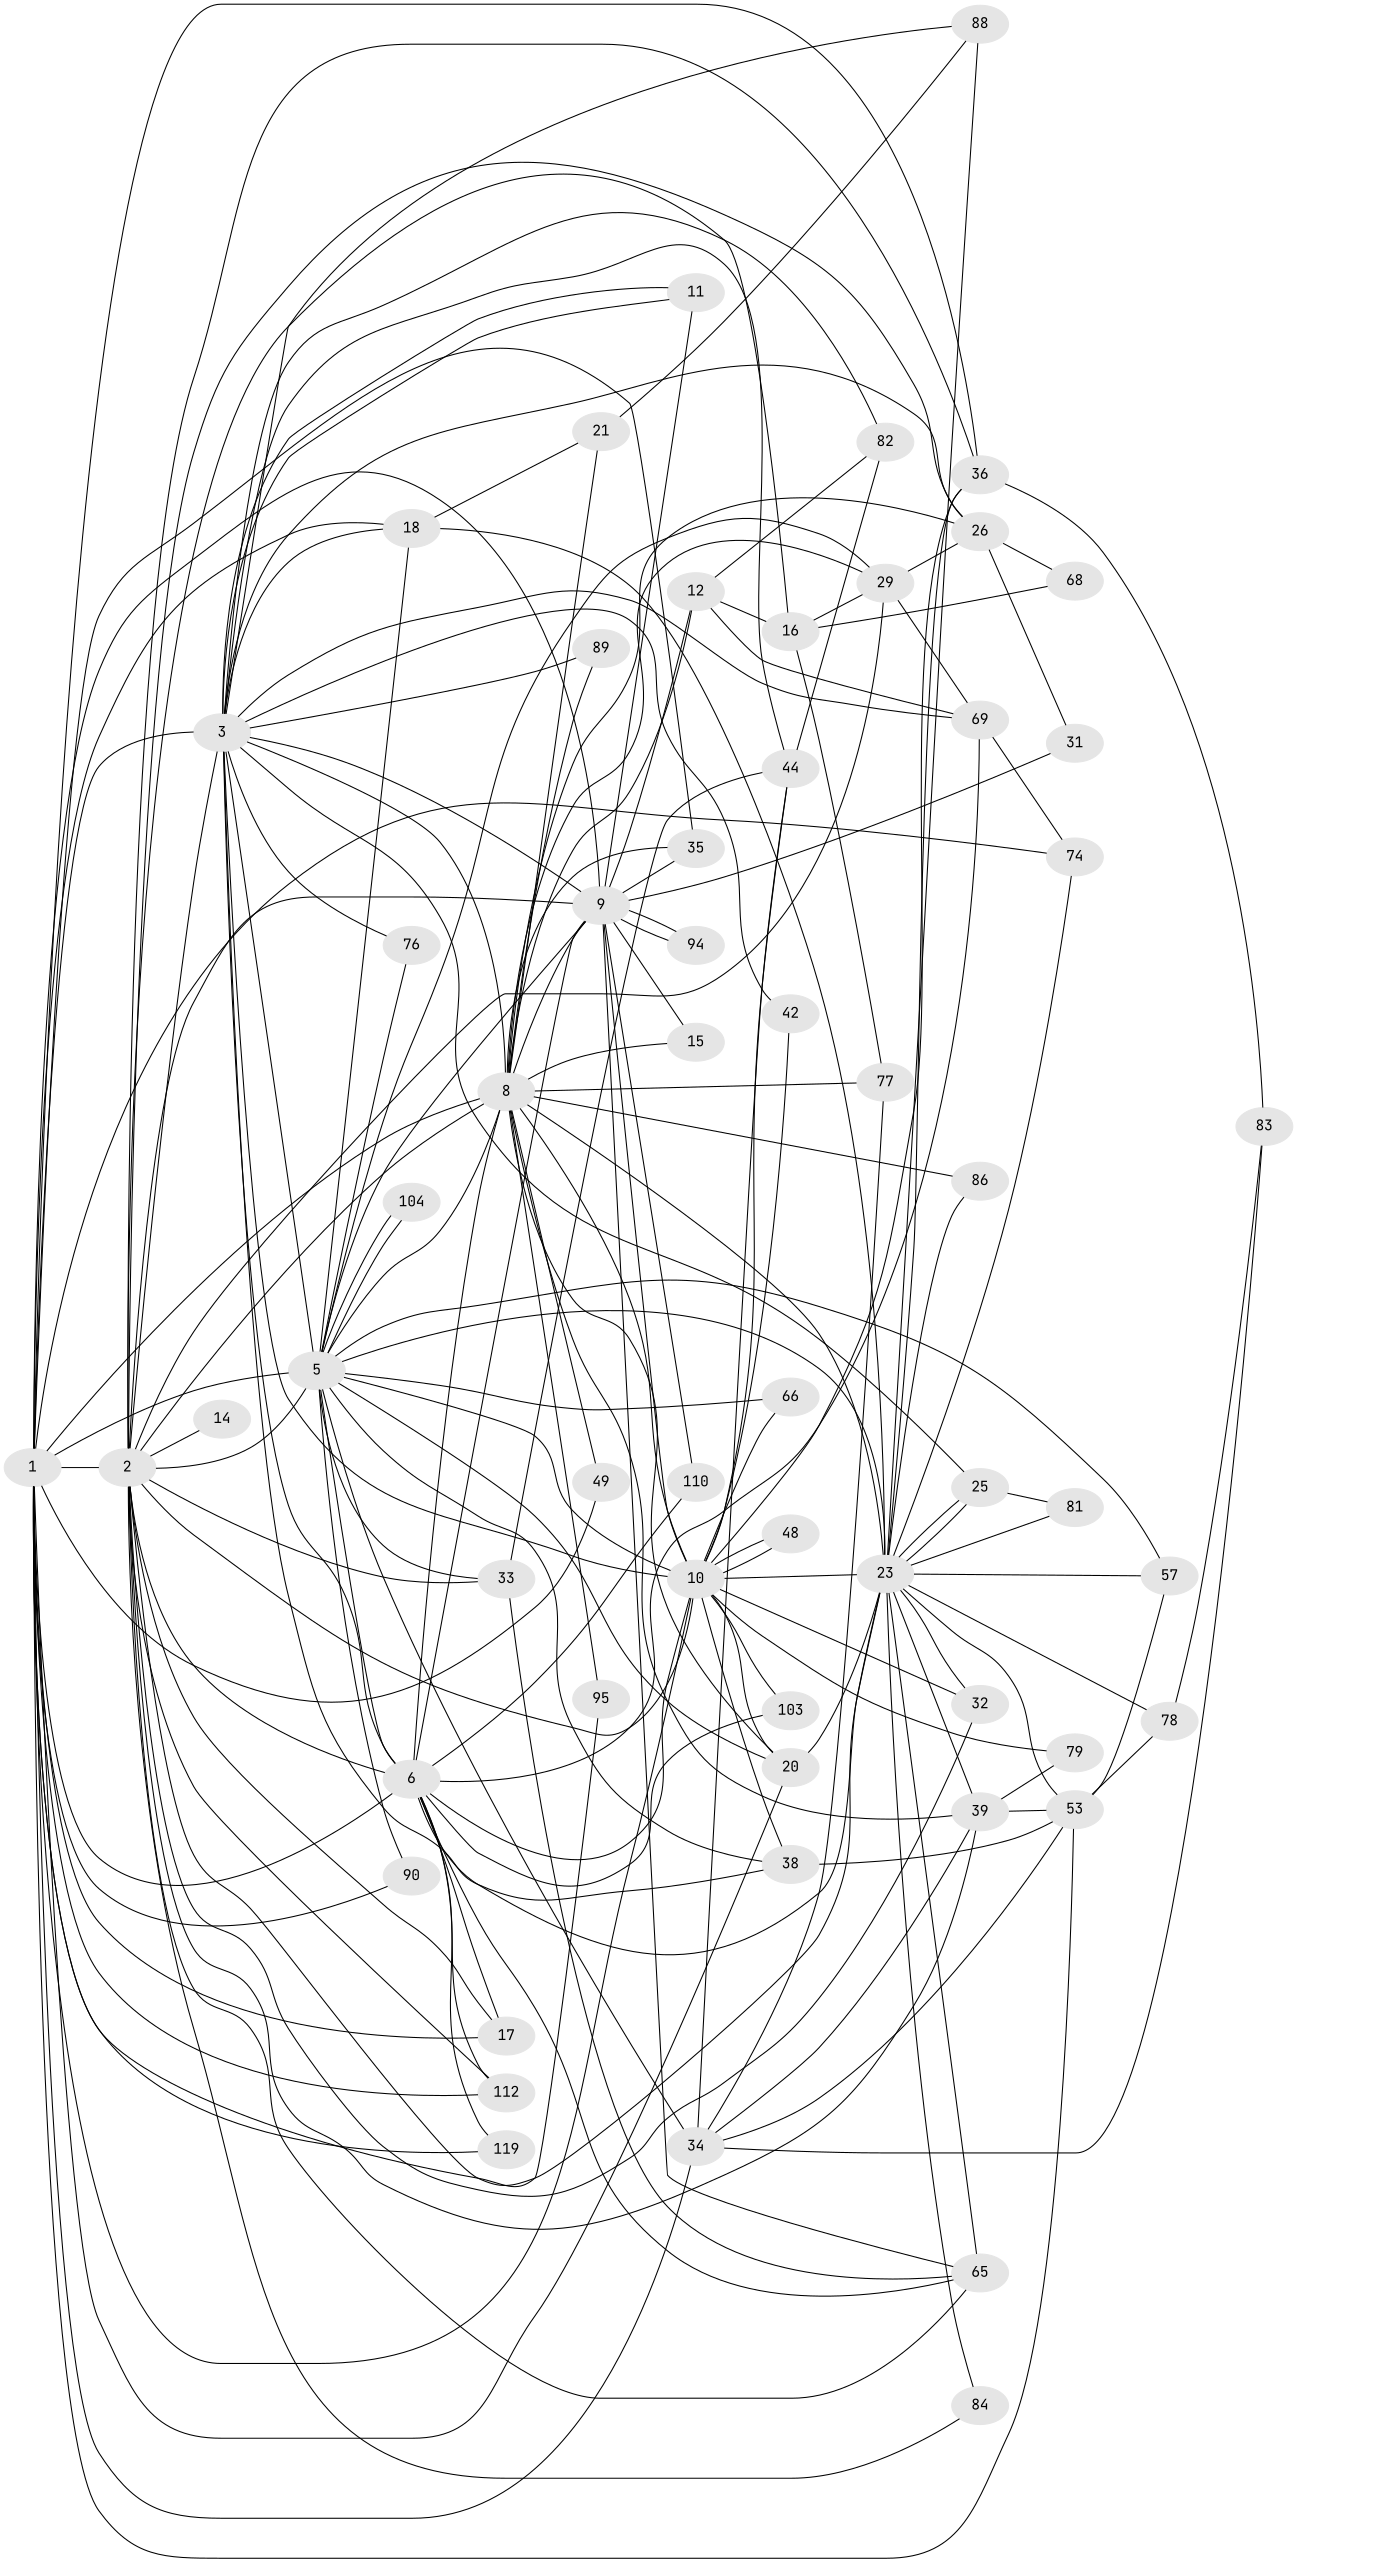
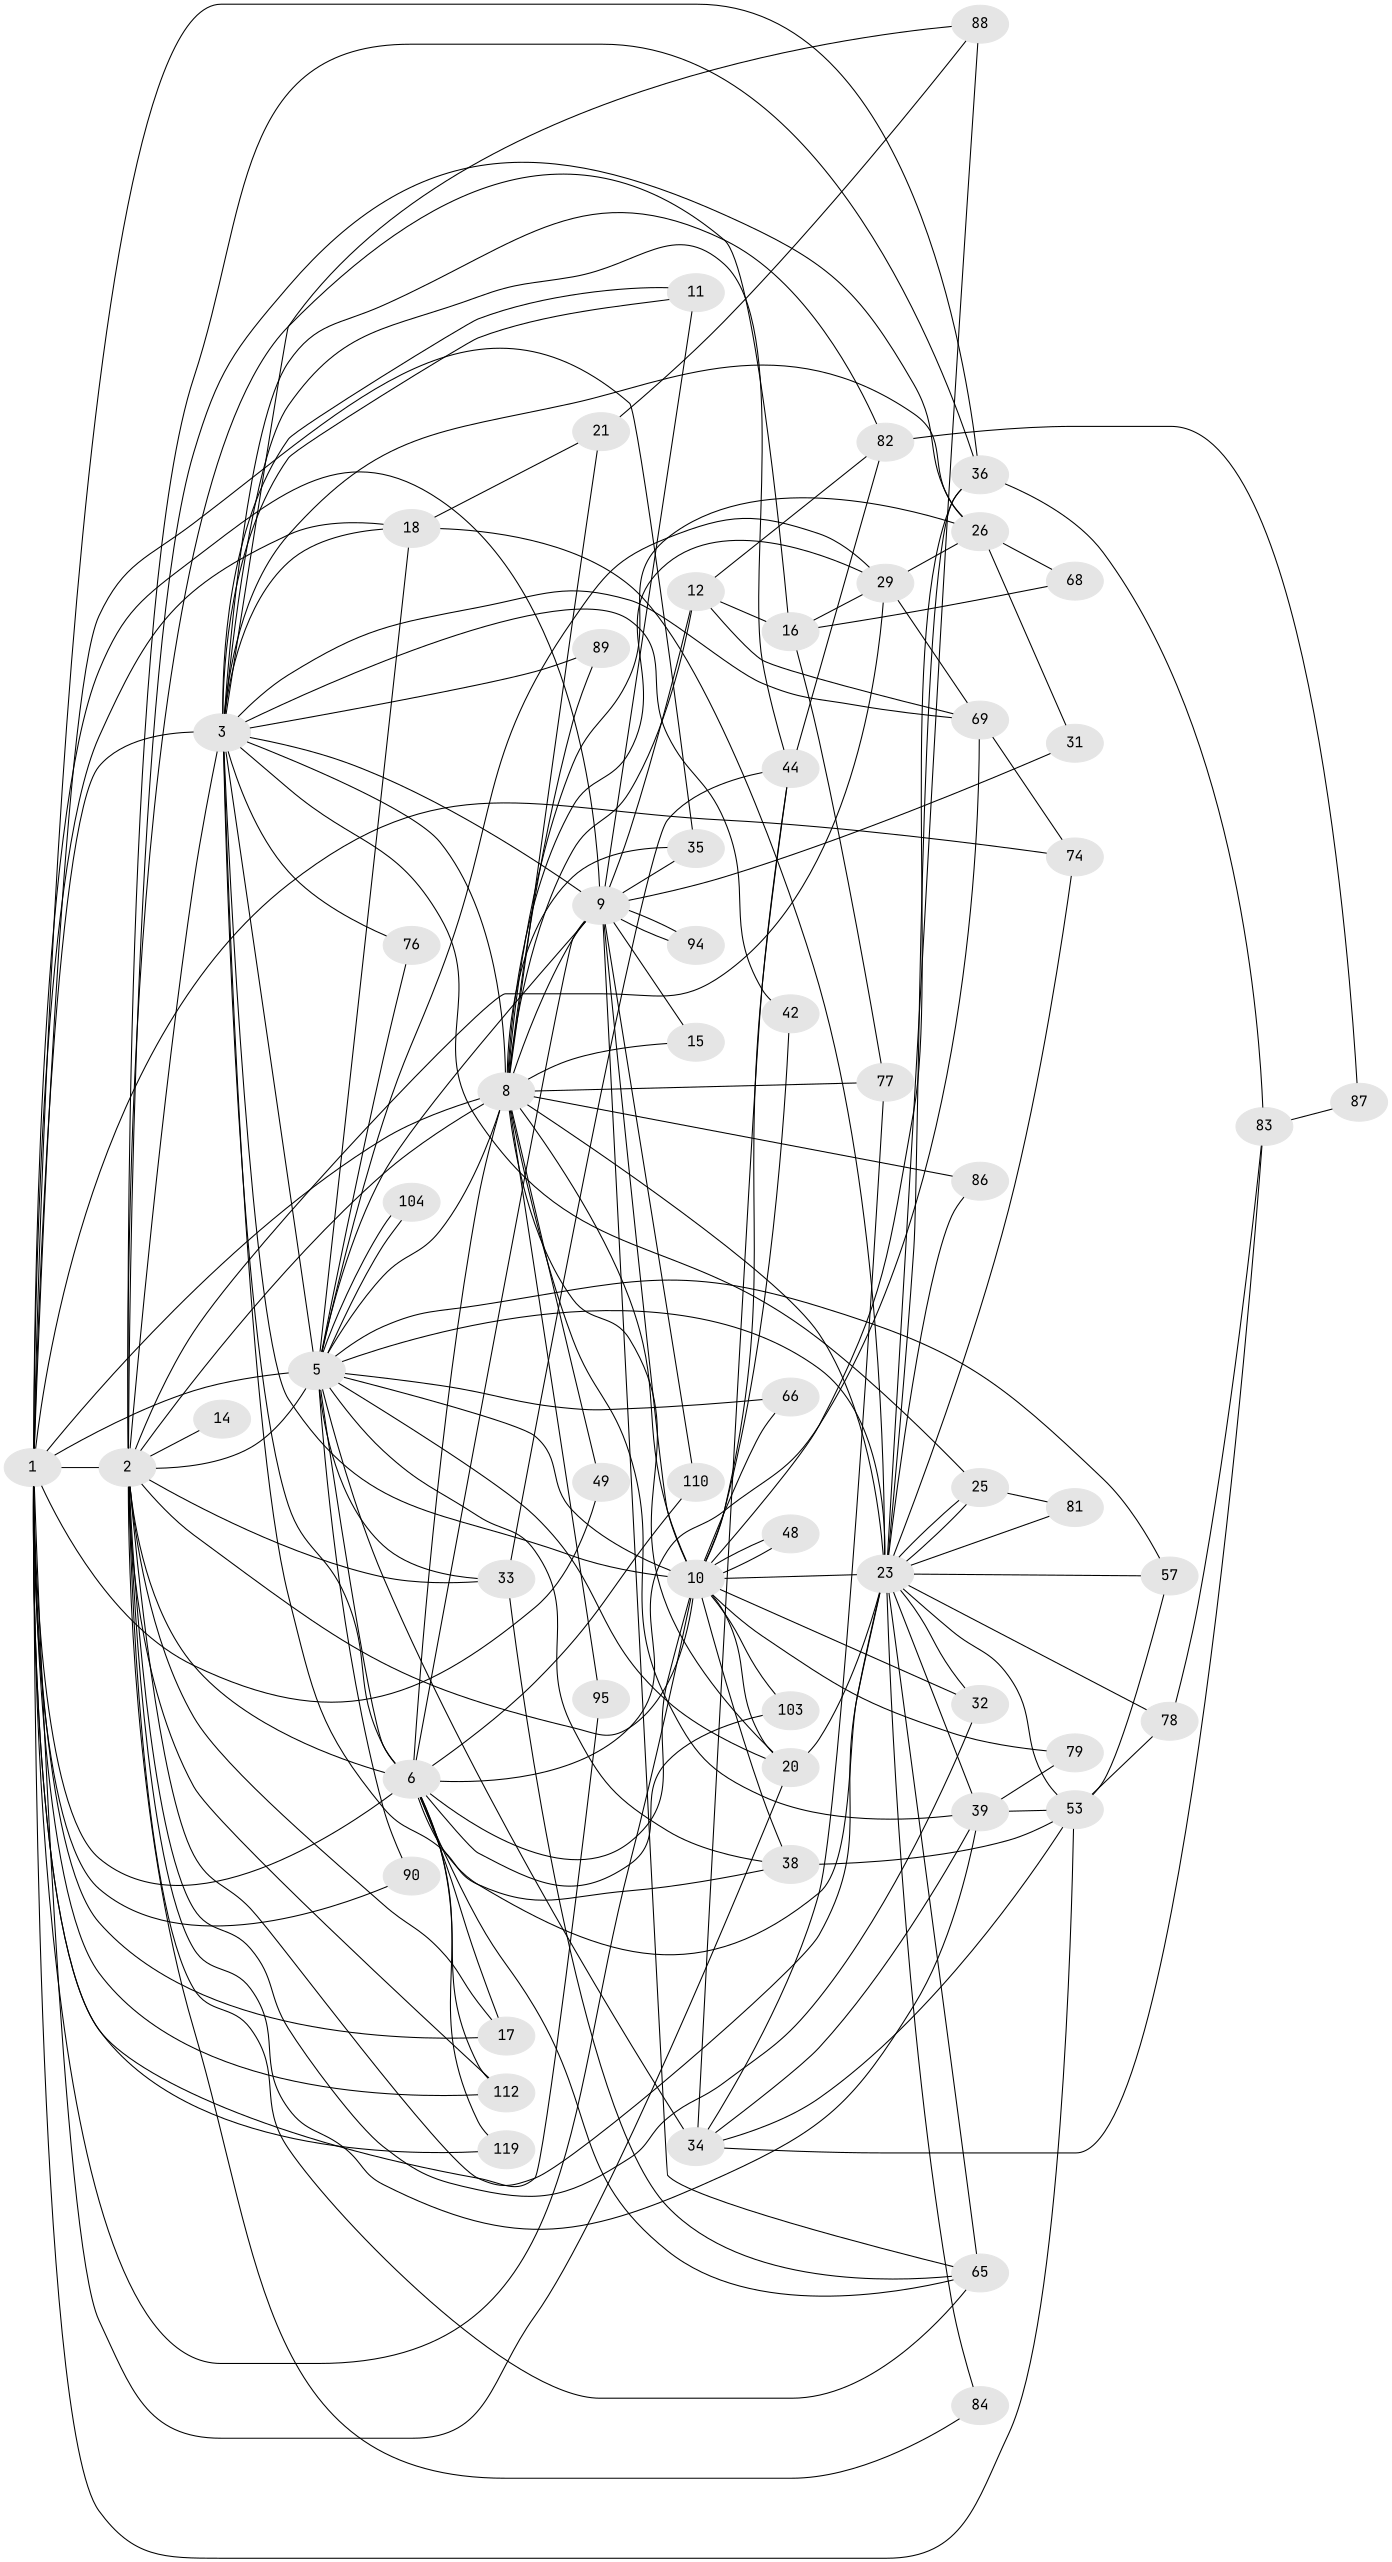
(190, 1013) -> none
none -> (1359, 1102)
(79, 2379) -> none
